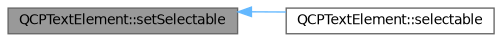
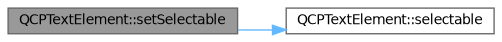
(269, 12) -> (255, 30)
